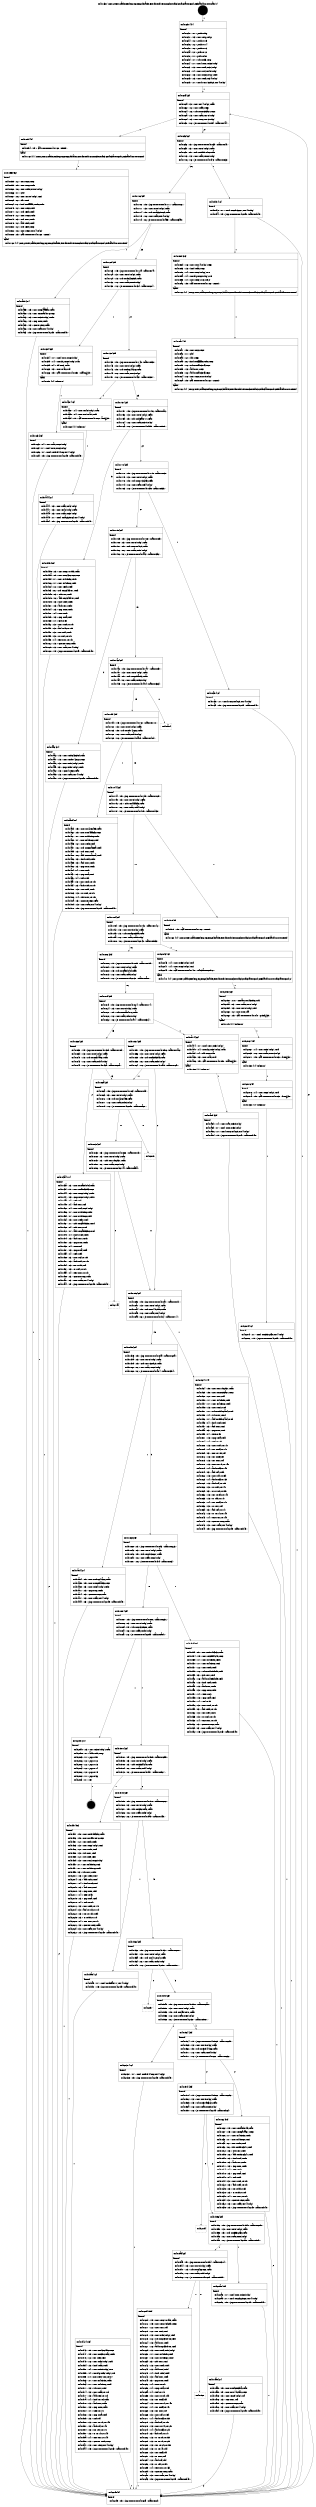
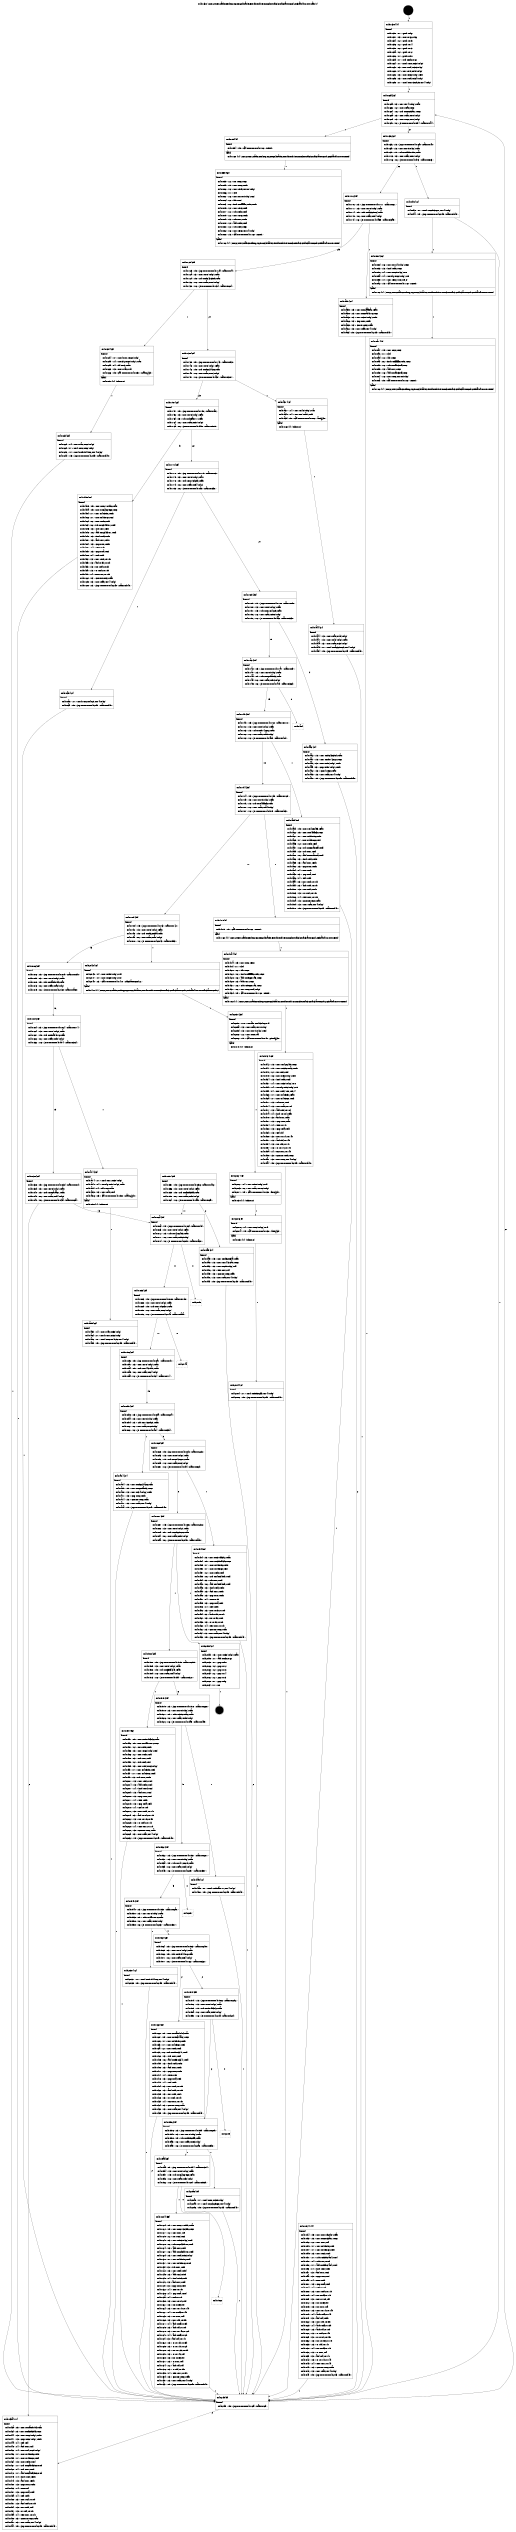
none -> (285, 978)
(157, 1179) -> (211, 1224)
(181, 1348) -> none
(58, 1909) -> (139, 2436)
